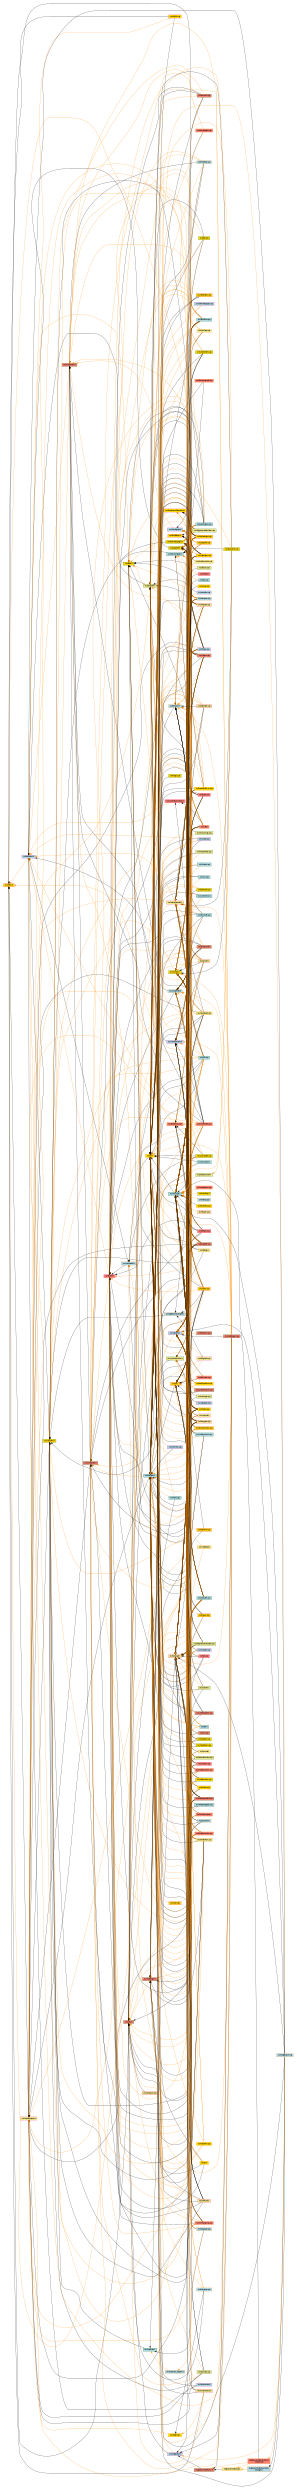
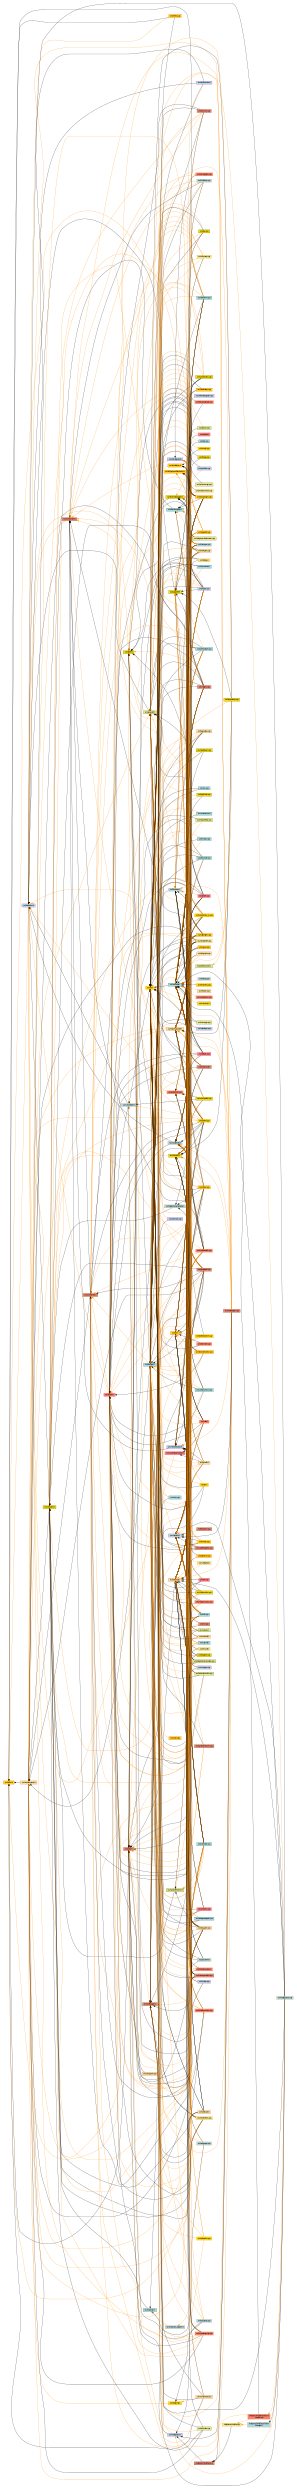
(180, 619) -> (182, 691)
none -> (187, 719)
(204, 1727) -> (204, 1643)
